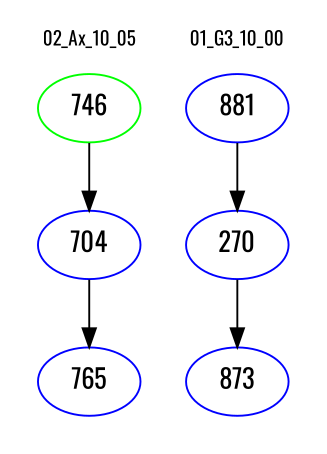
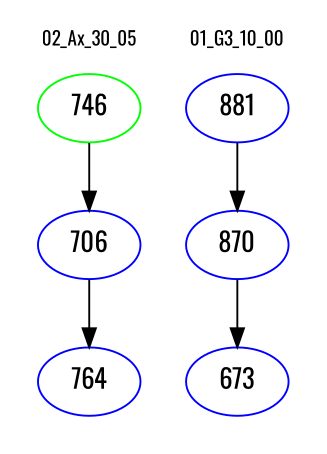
(89, 41) -> (89, 41)
(89, 245) -> (89, 245)
(237, 245) -> (237, 245)
(89, 382) -> (89, 382)
(237, 382) -> (237, 382)
